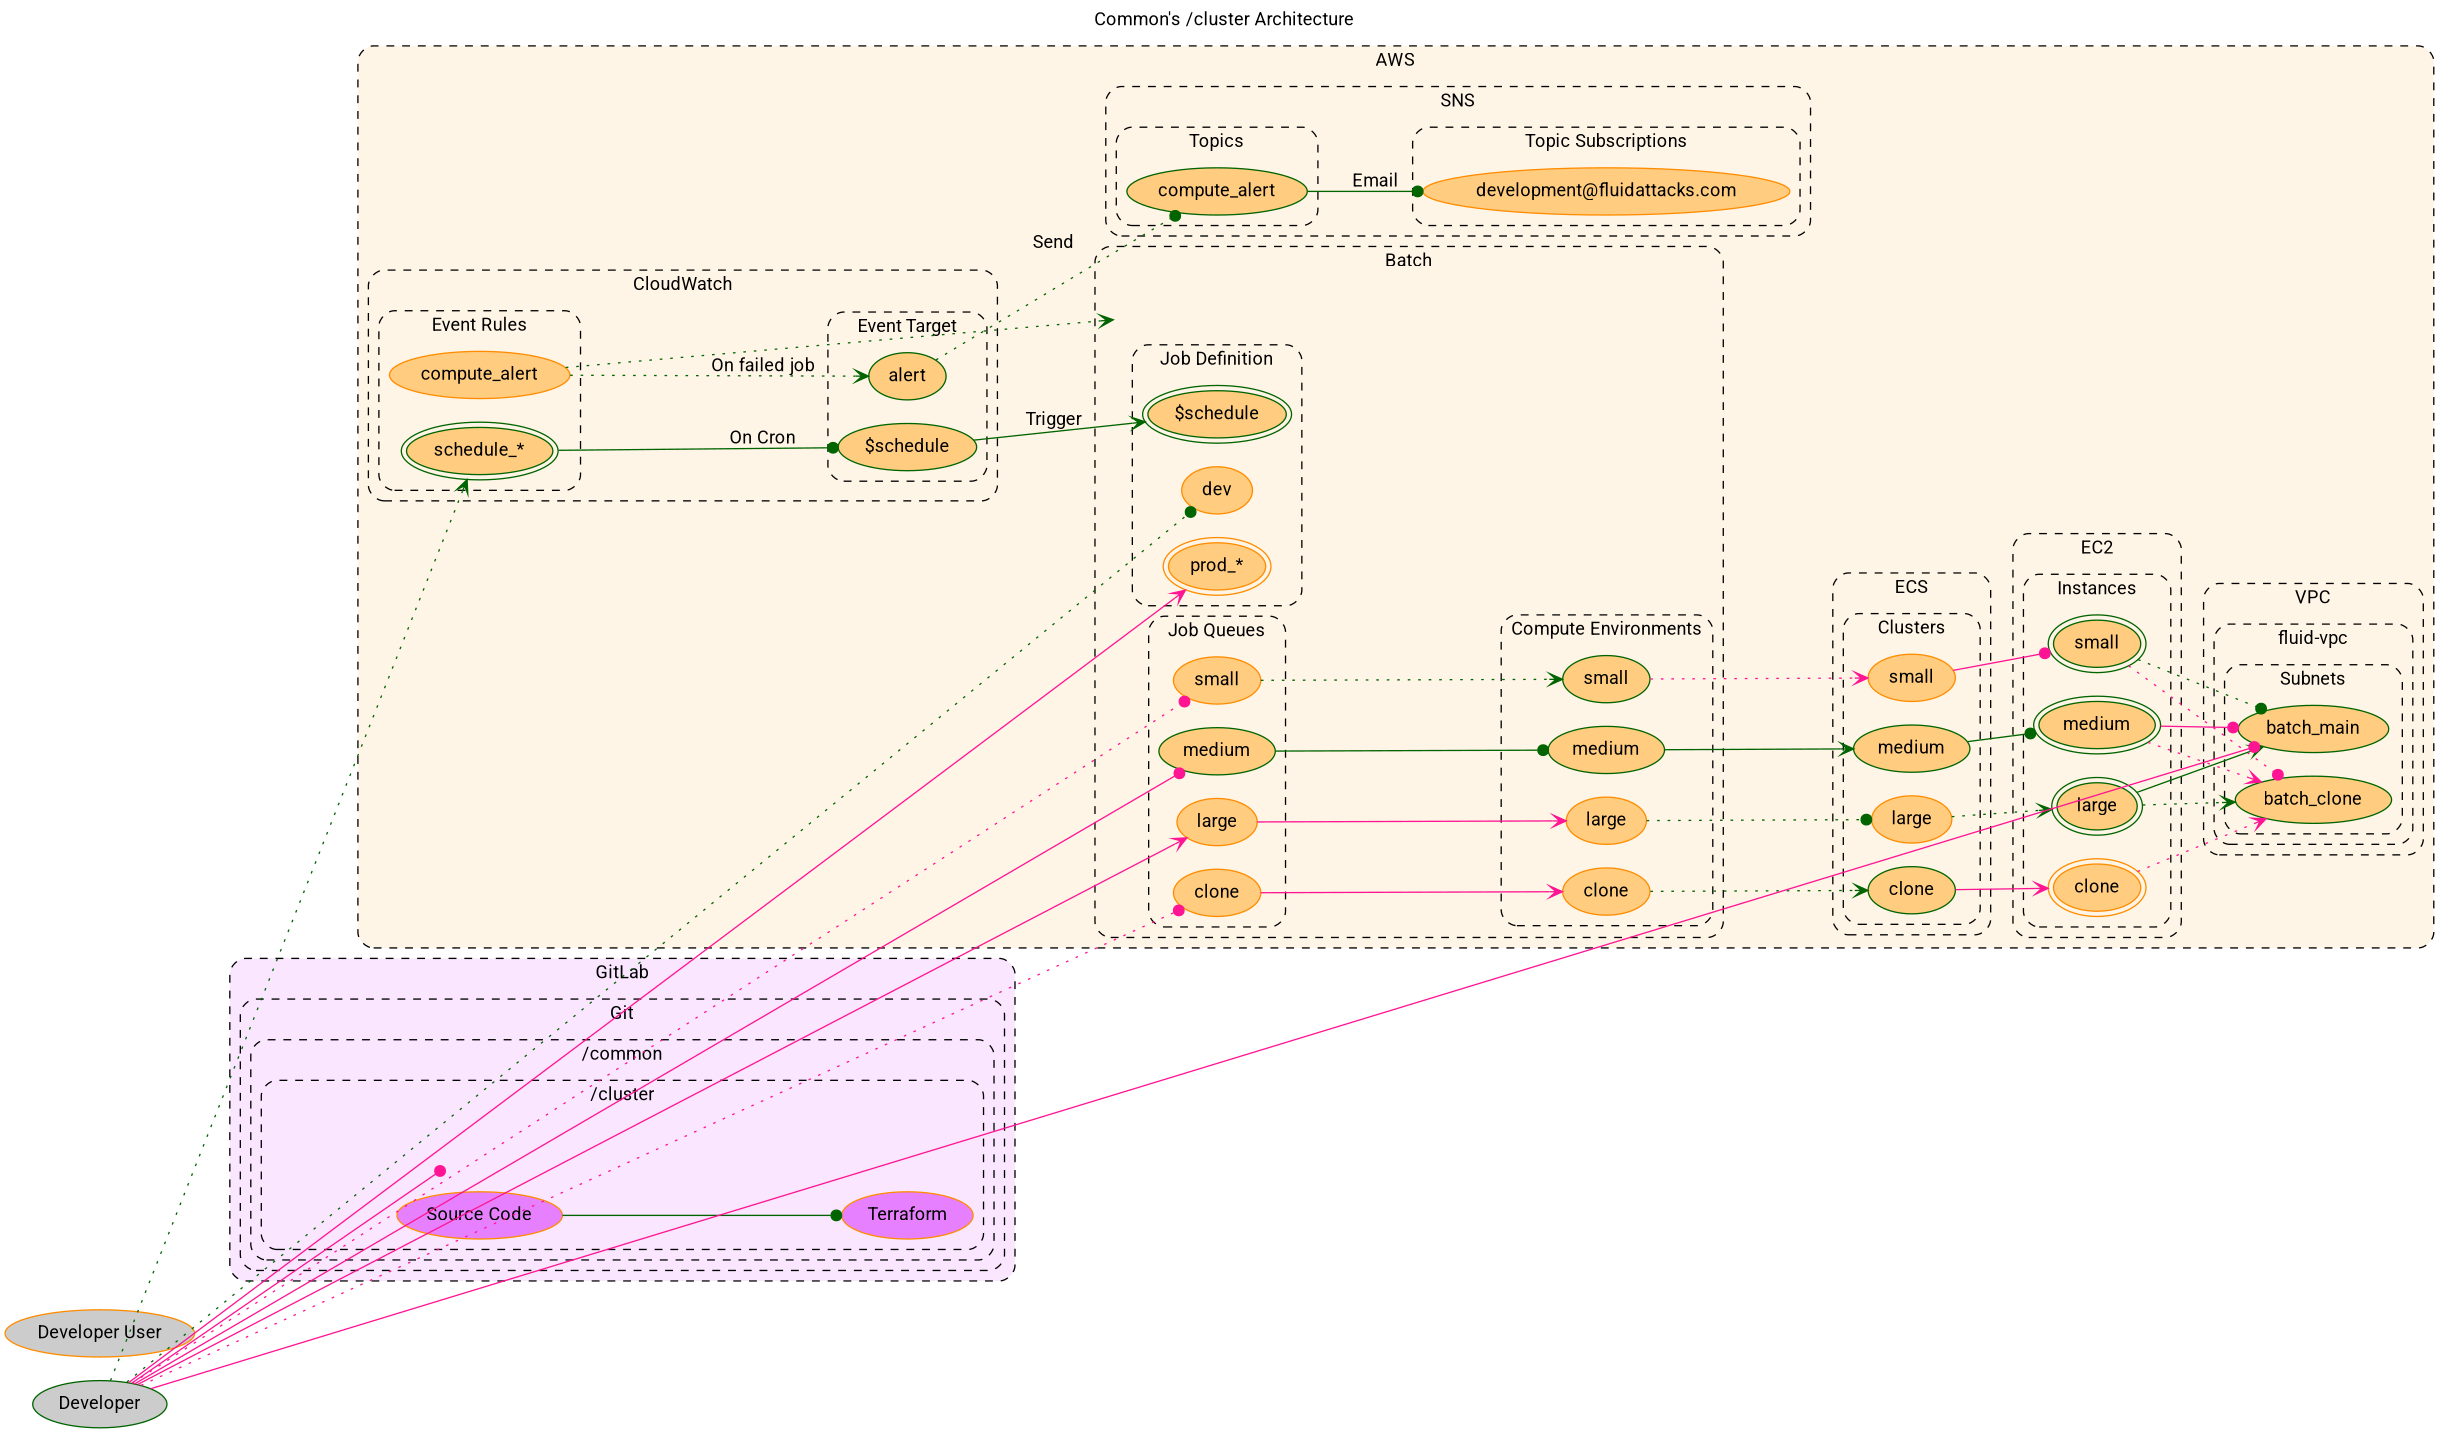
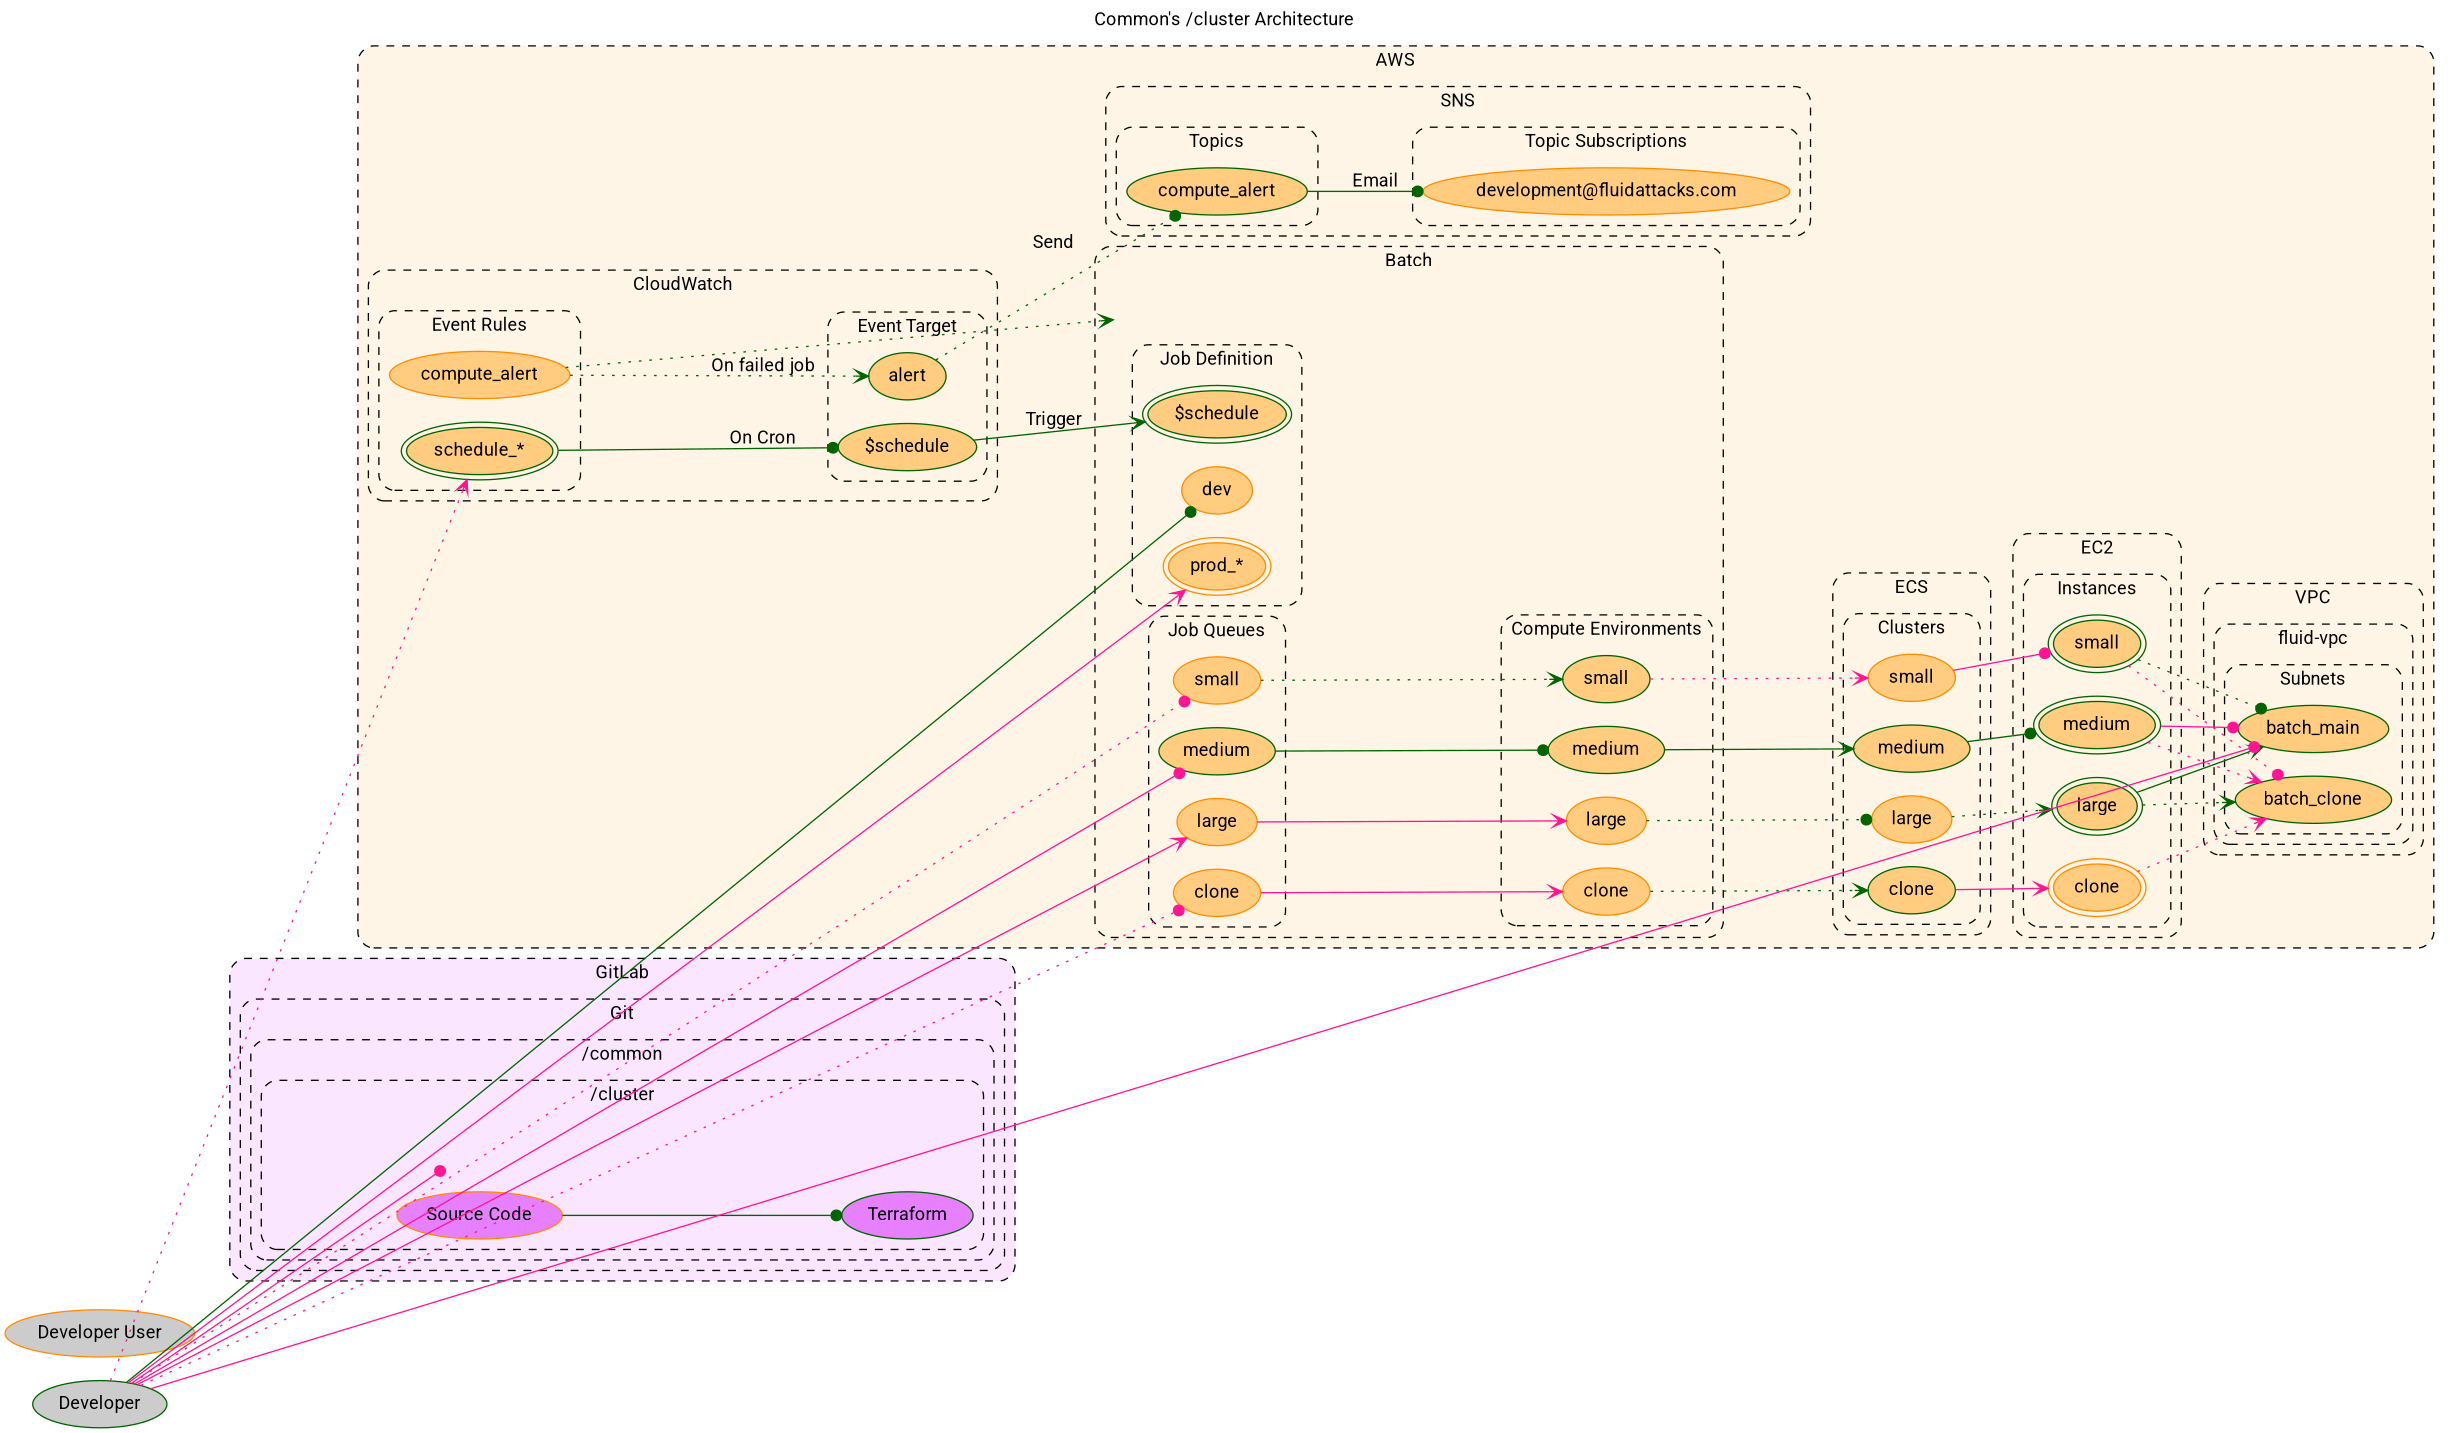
(286, 936) -> (286, 936)
(630, 971) -> (630, 971)
(907, 1215) -> (907, 1215)
